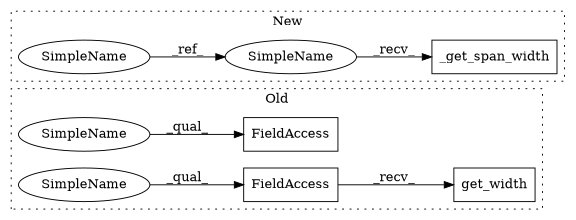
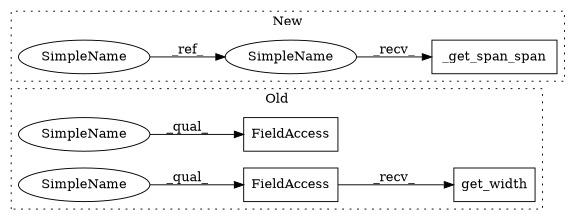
(494, 57) -> (494, 57)
